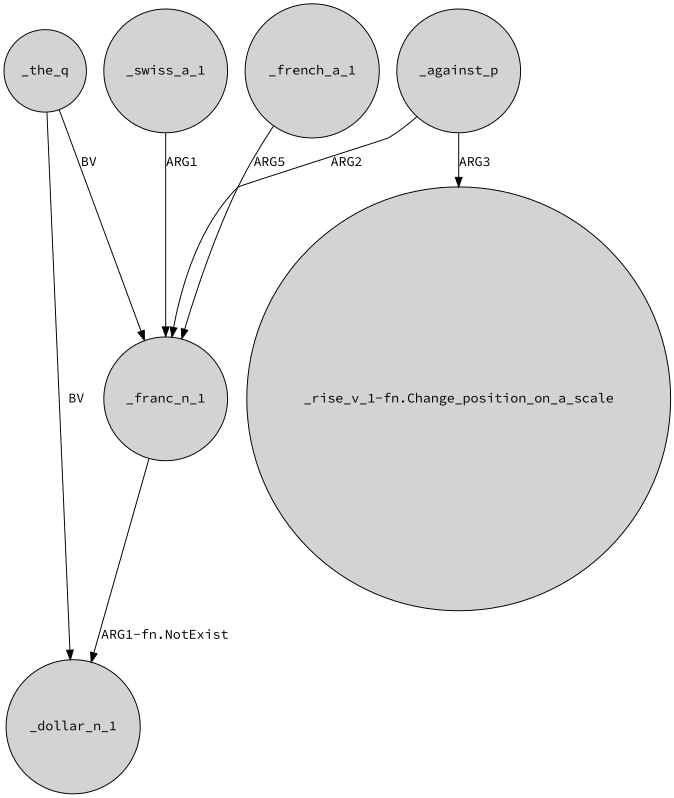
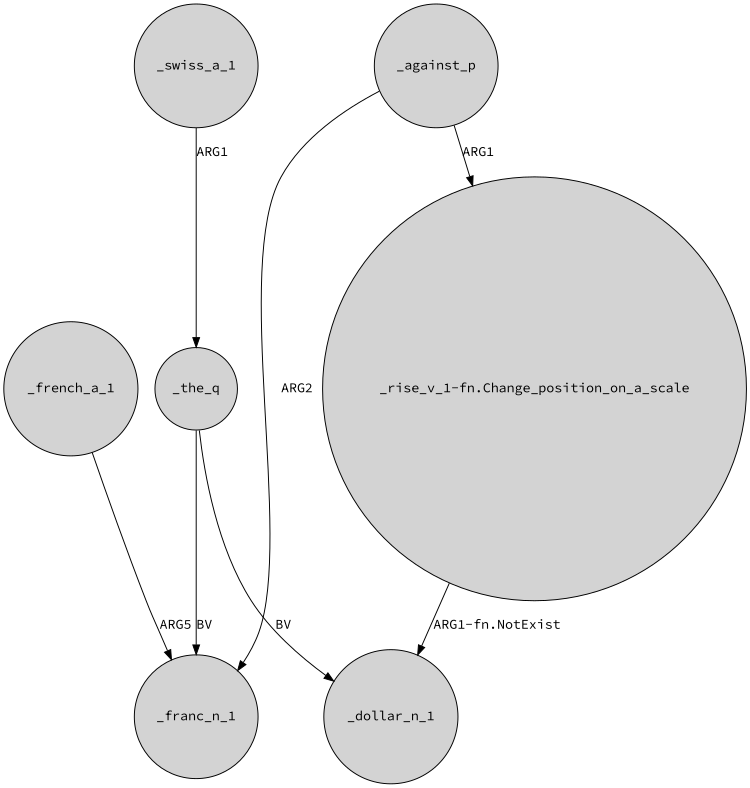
(475, 163) -> (479, 152)
(166, 230) -> (196, 233)
(121, 556) -> (435, 615)
